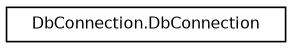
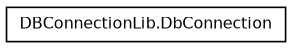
(146, 24) -> (146, 24)
